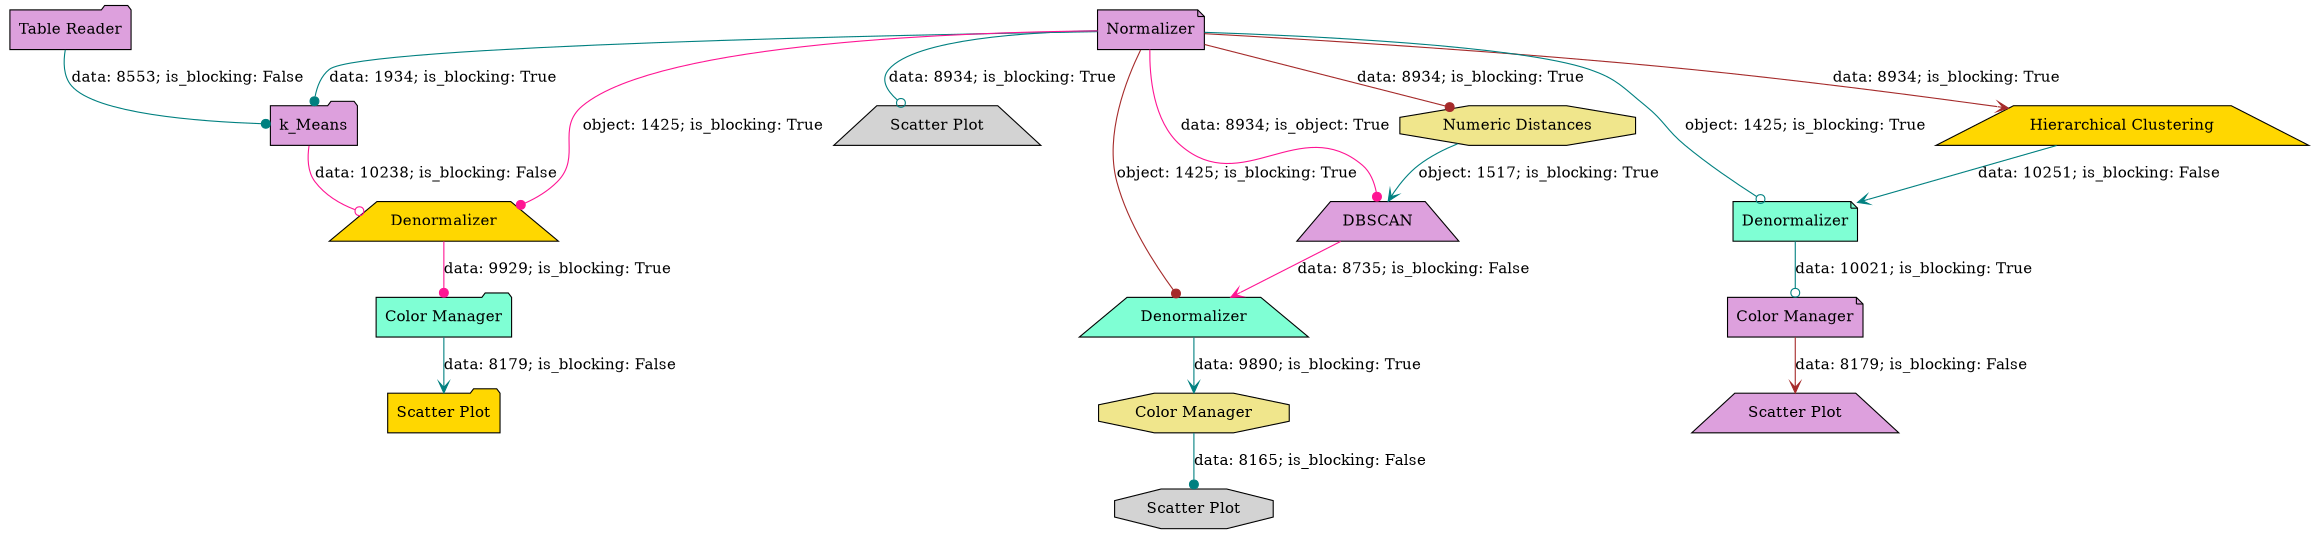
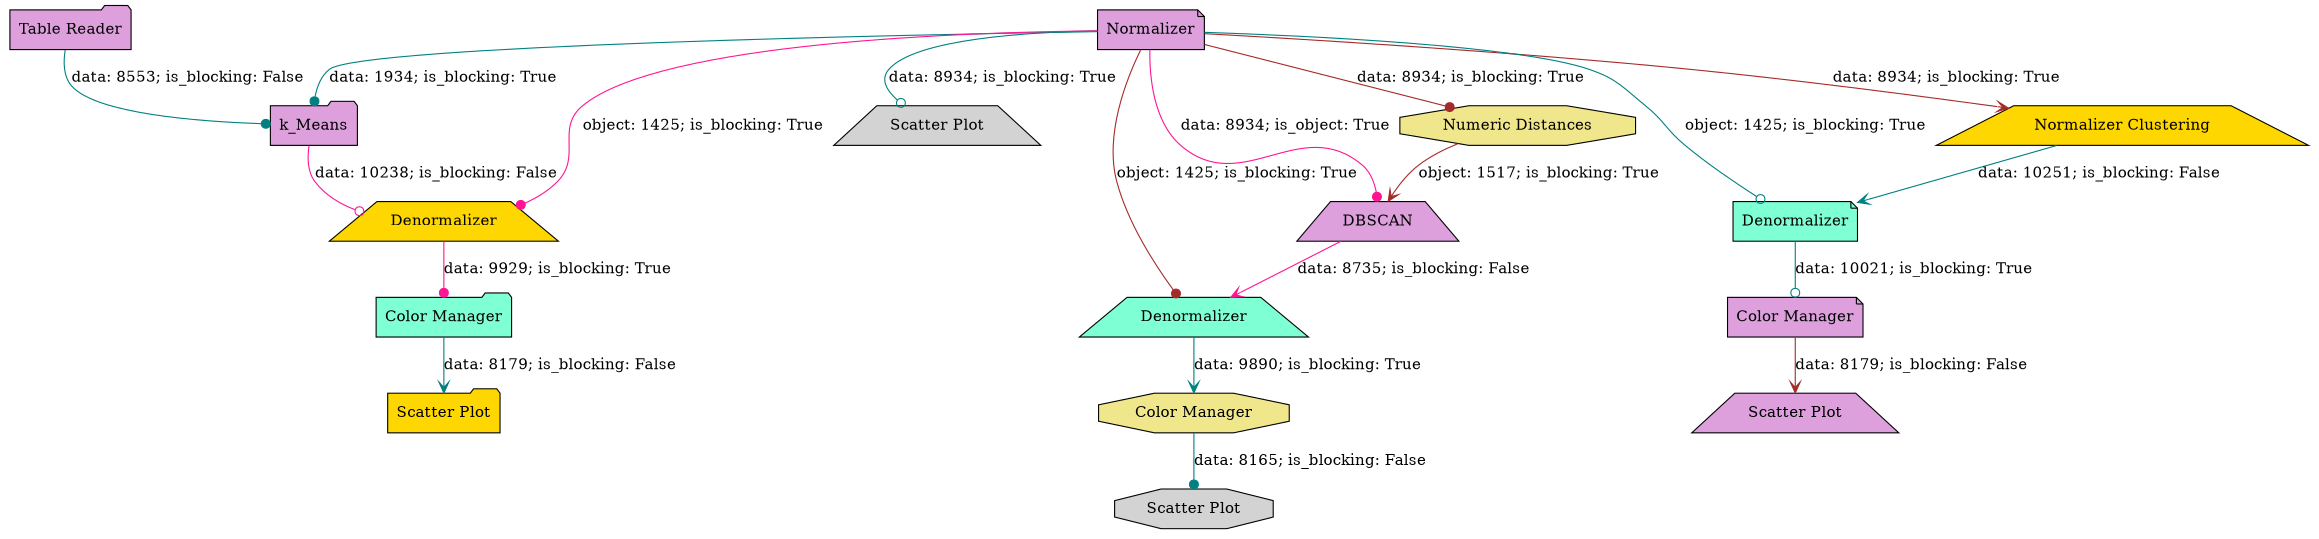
(2122, 126) -> (2122, 126)
(1422, 163) -> (1422, 163)
